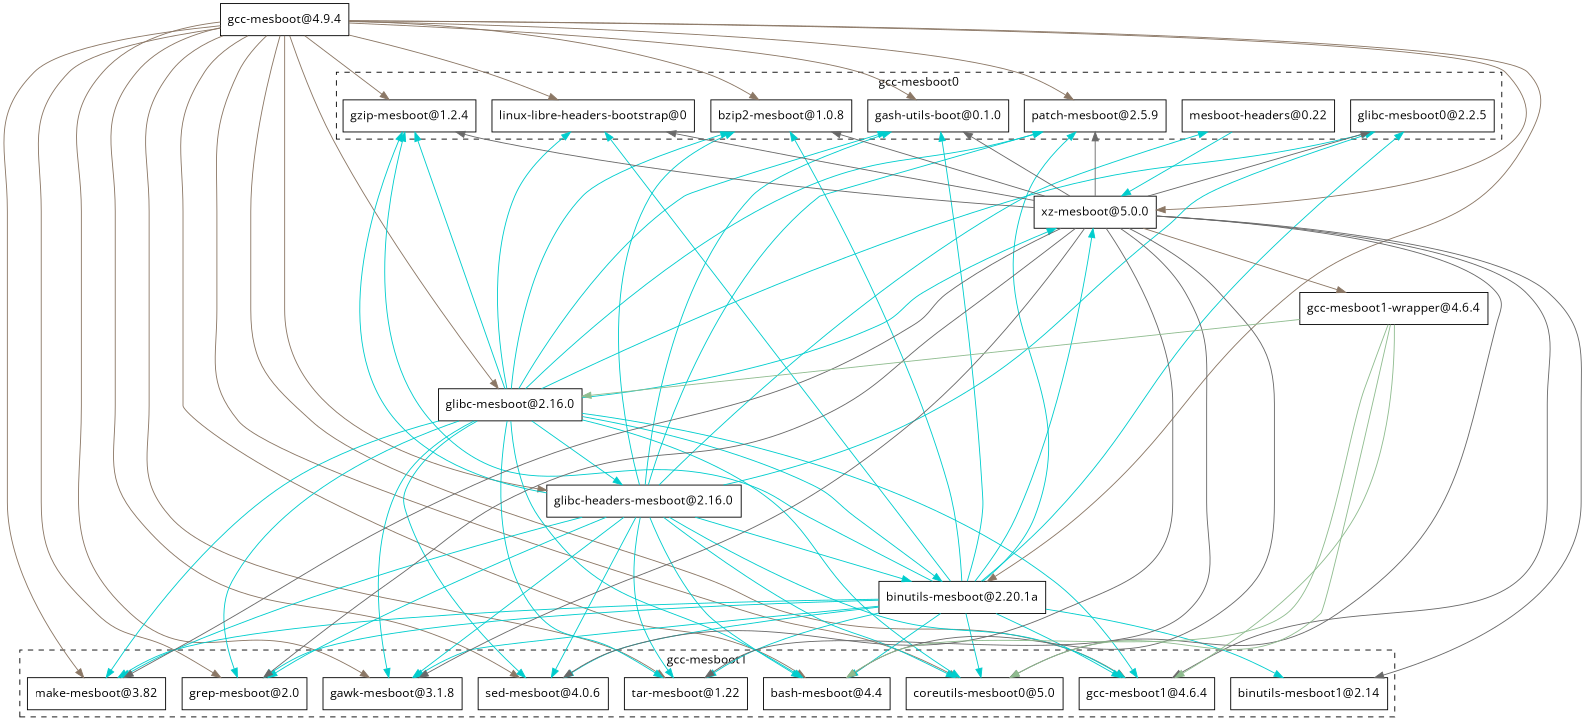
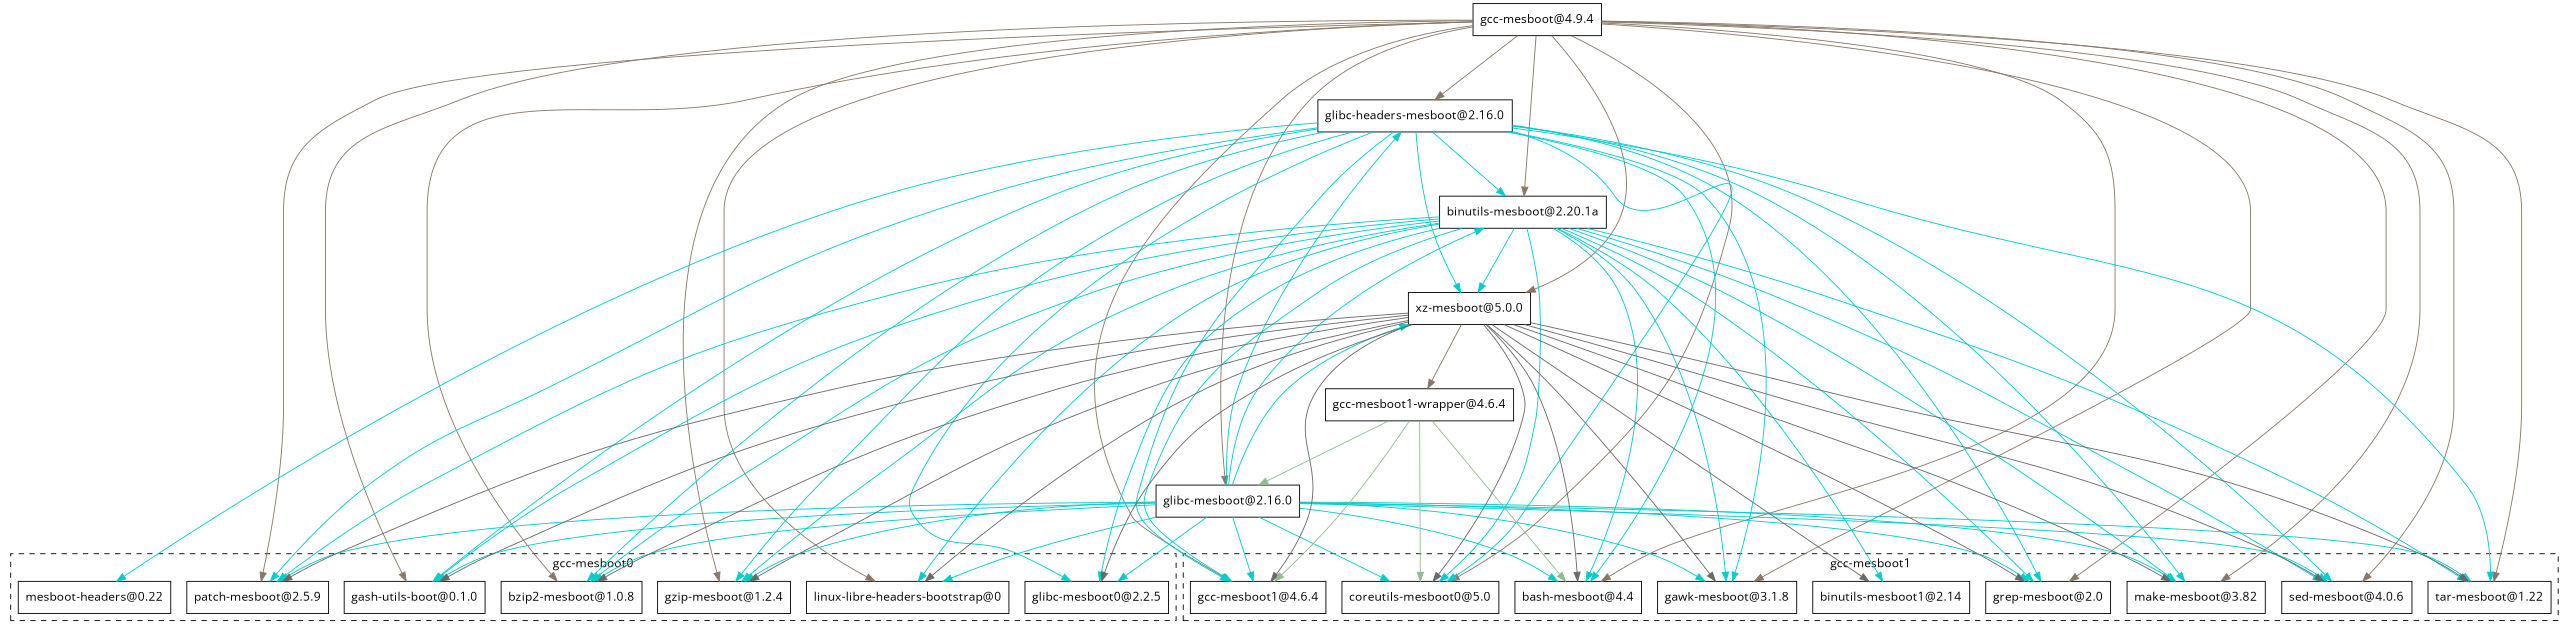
(1186, 159) -> (1427, 211)
